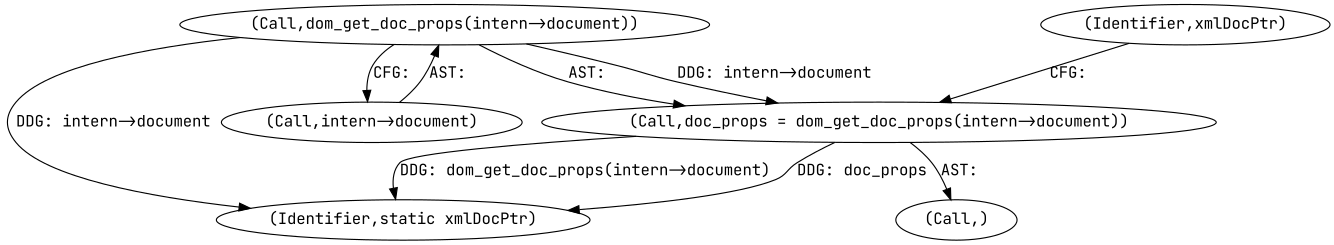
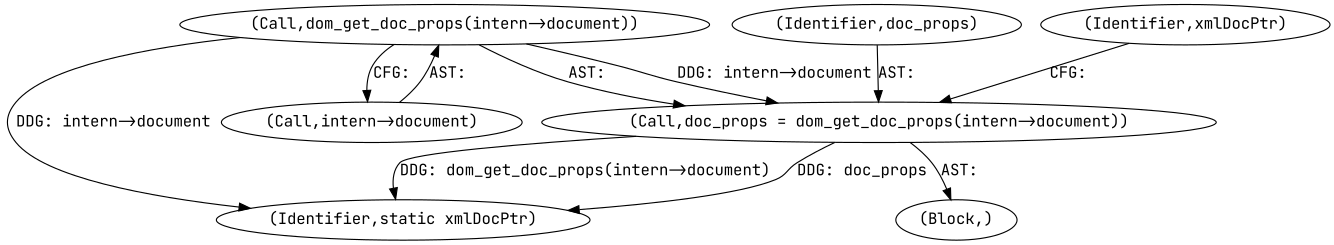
none -> (877, 25)
(956, 220) -> (956, 220)
